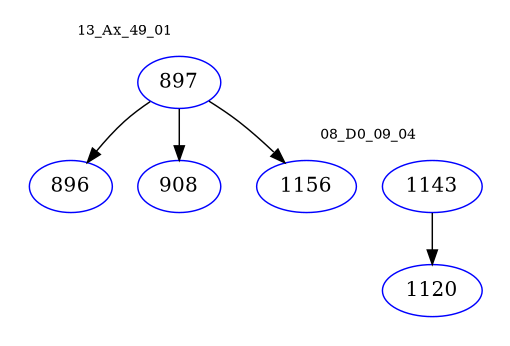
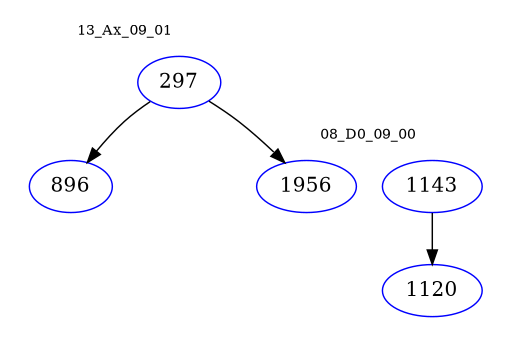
(125, 31) -> (125, 31)
(179, 82) -> (179, 82)
(369, 135) -> (369, 135)
(179, 187) -> none
(307, 187) -> (307, 187)
